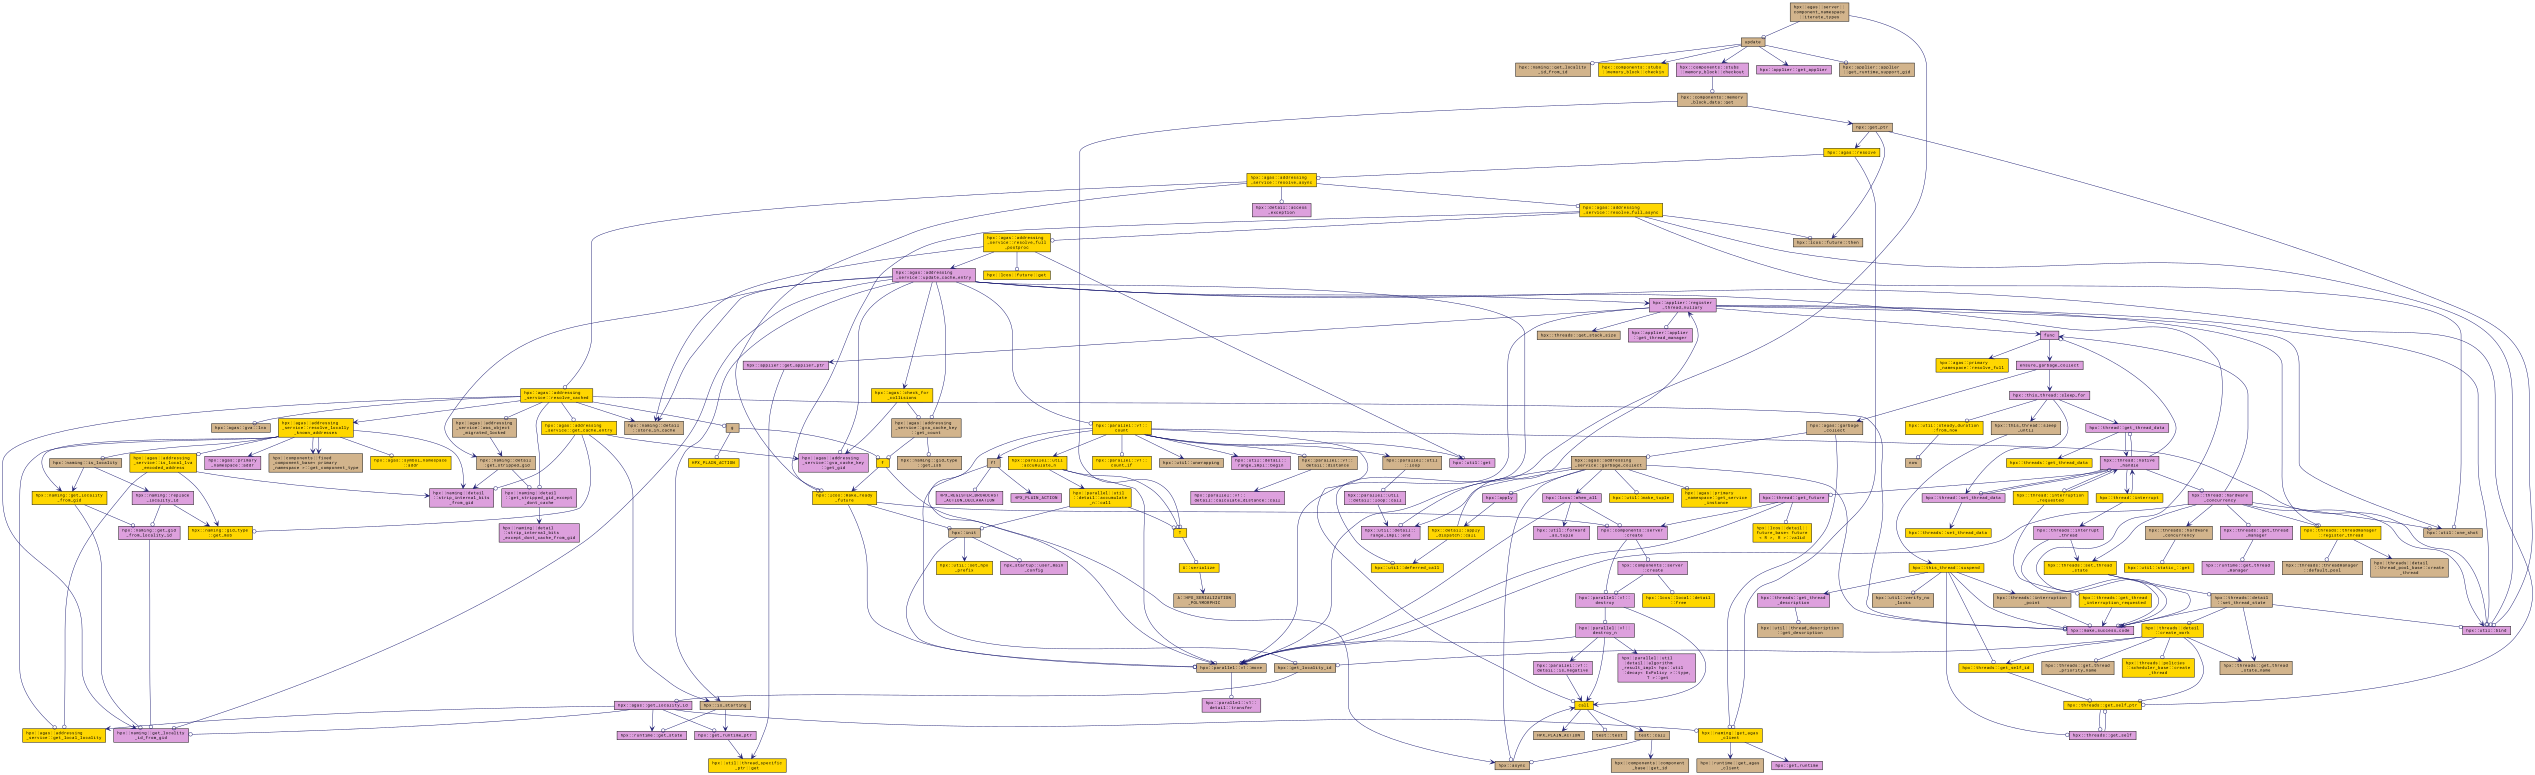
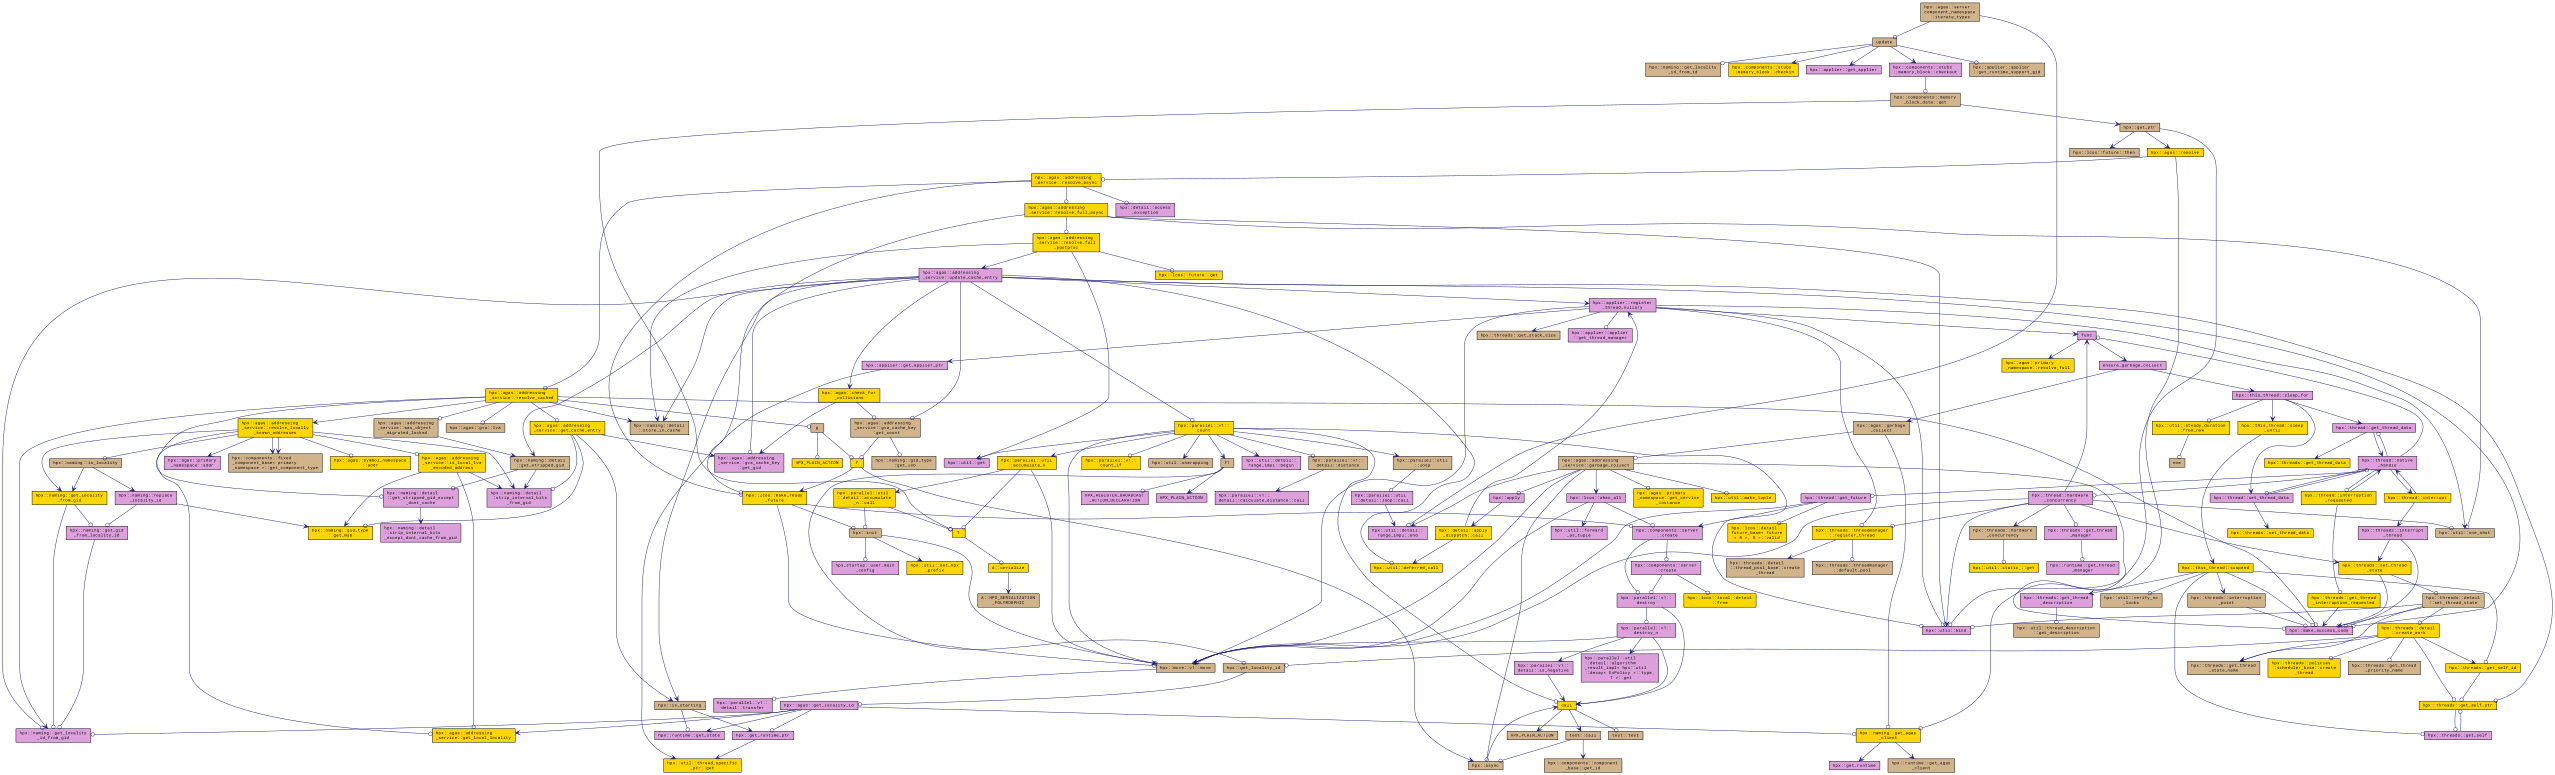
(1736, 225) -> none
(2026, 428) -> (2273, 428)
(1231, 668) -> (1186, 668)
